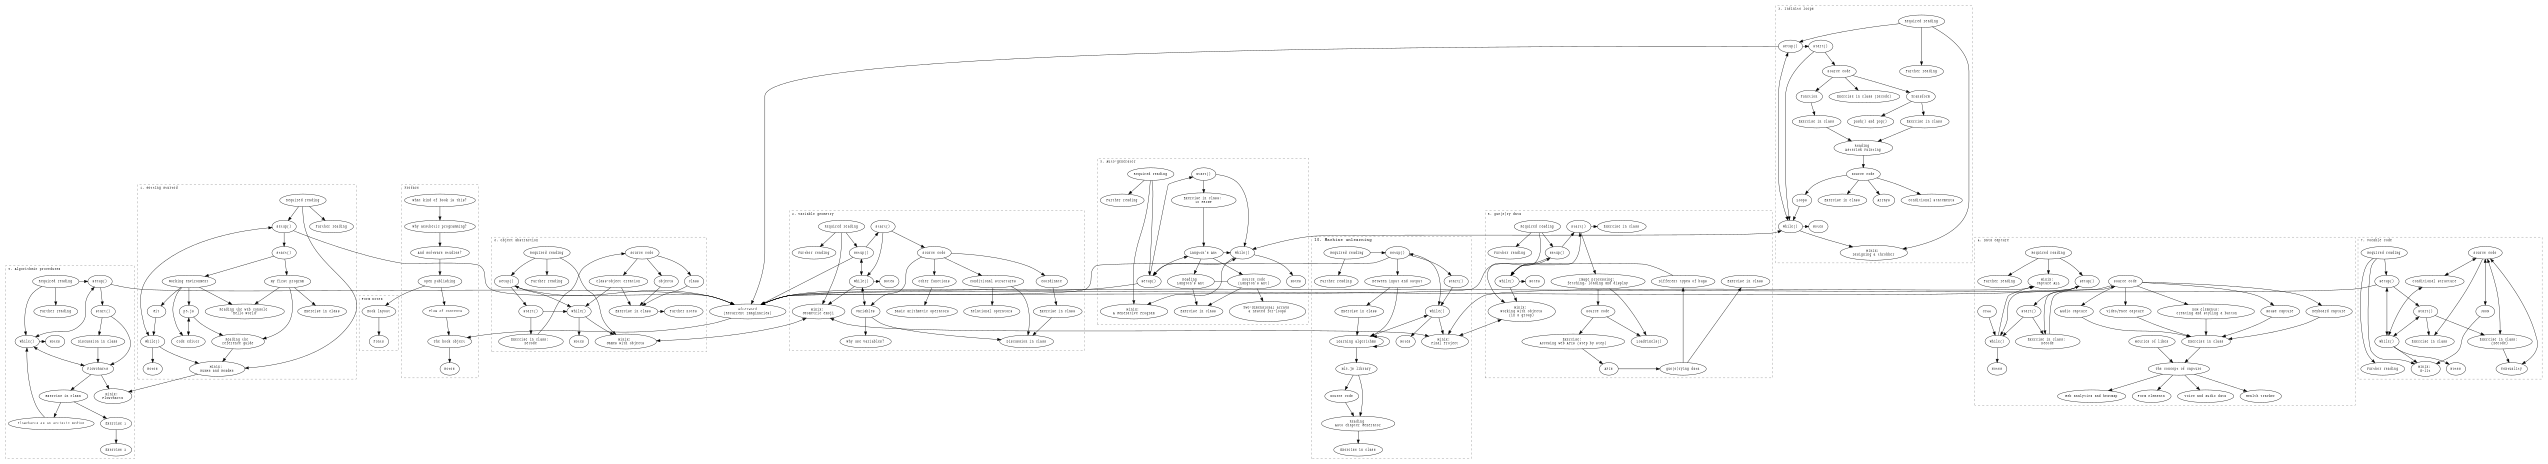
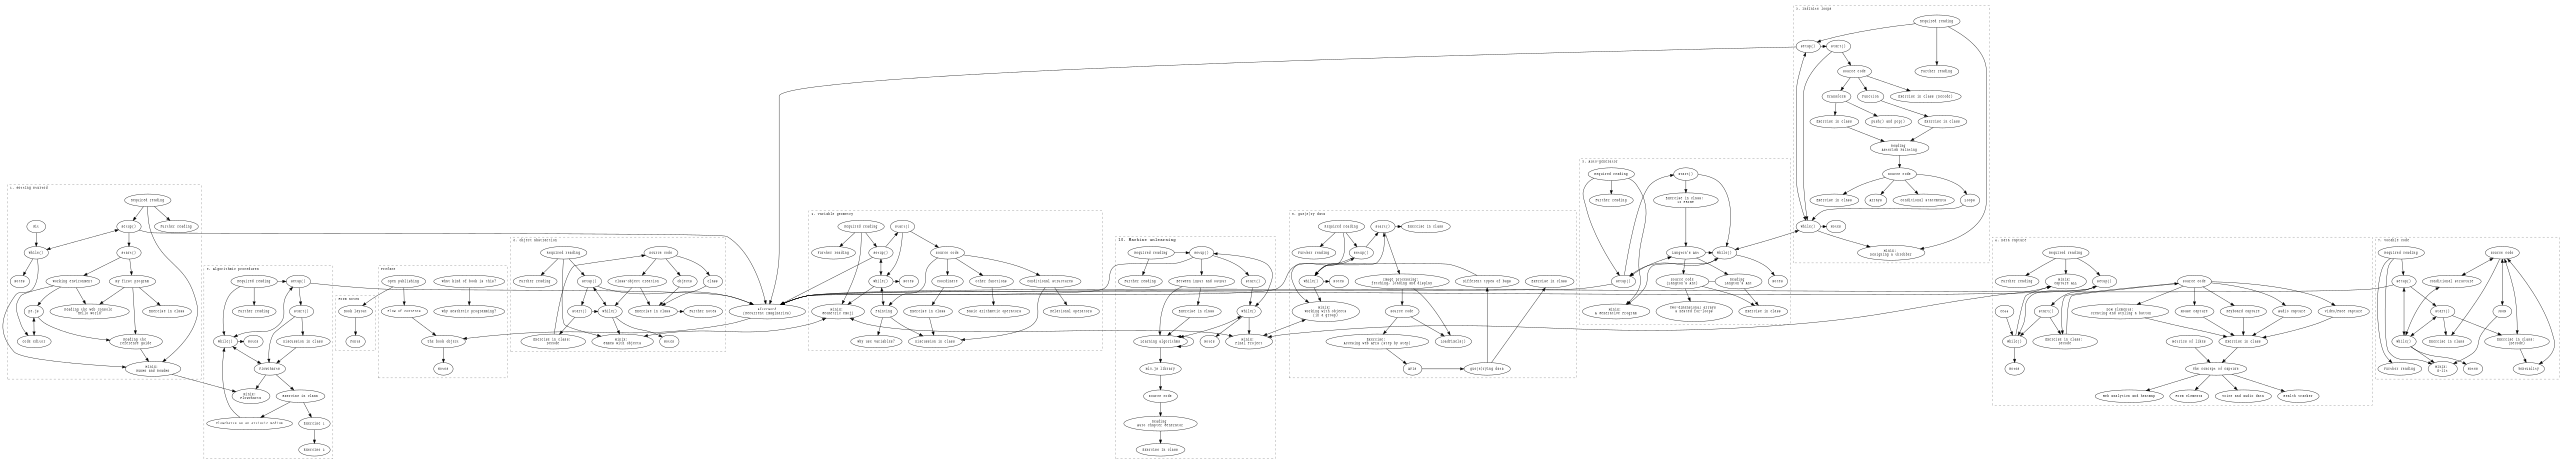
(440, 253) -> none
(172, 295) -> none
(866, 311) -> (884, 311)
(1363, 394) -> none
